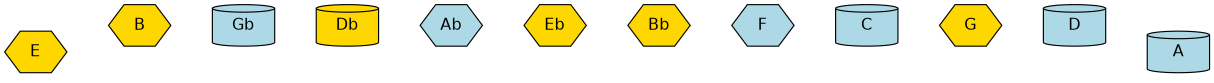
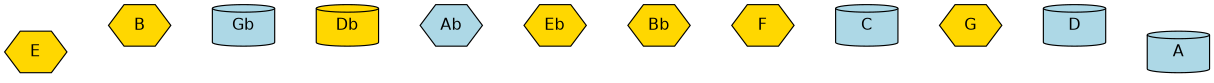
(763, 25) -> (763, 25)
